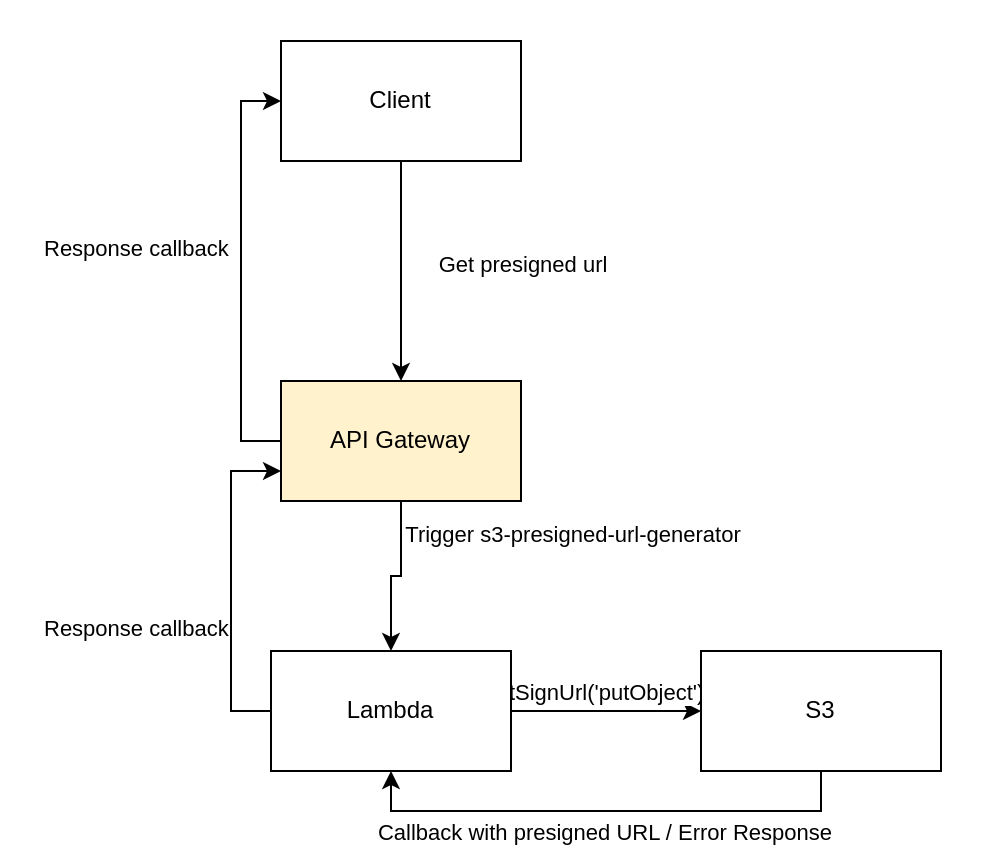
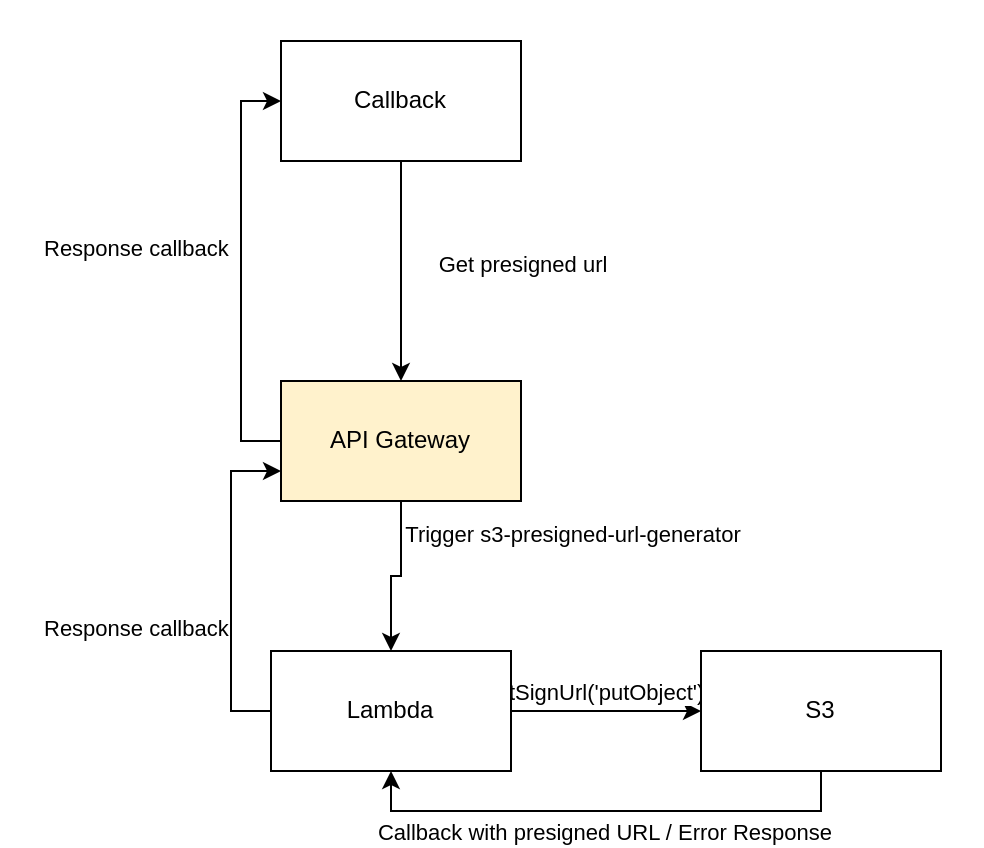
(401, 101) -> (401, 101)
